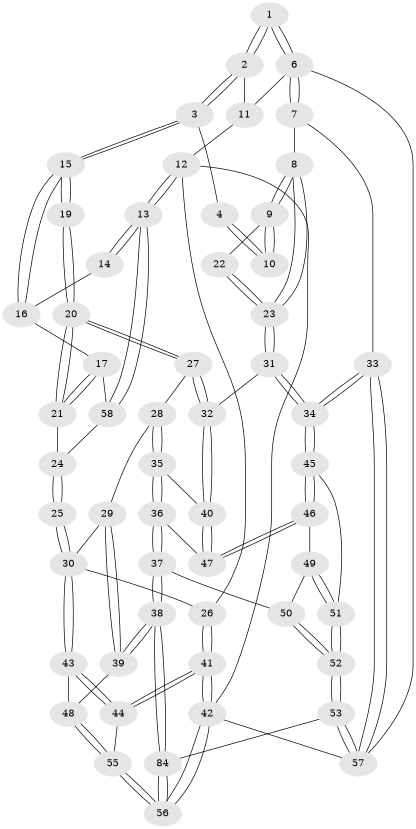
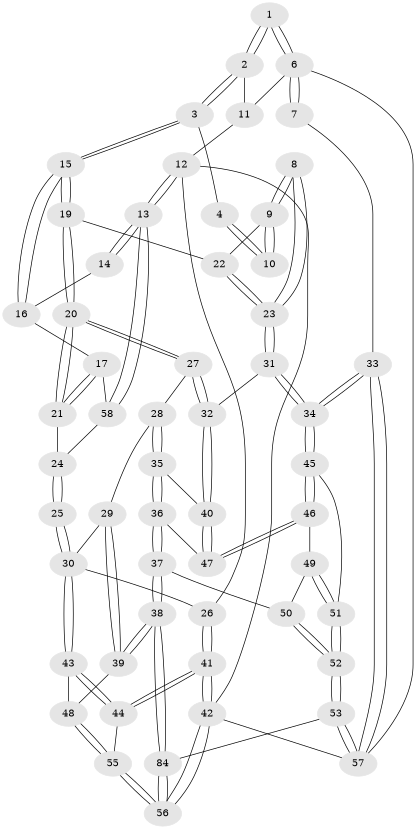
(295, 140) -> none
none -> (155, 244)
